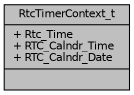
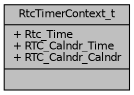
(63, 58) -> (67, 58)
